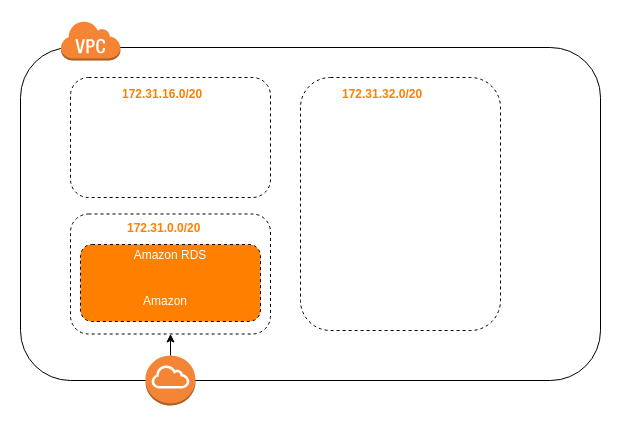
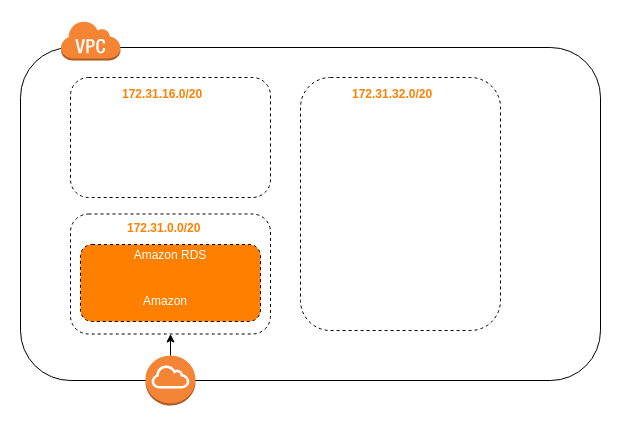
(386, 96) -> (396, 96)
